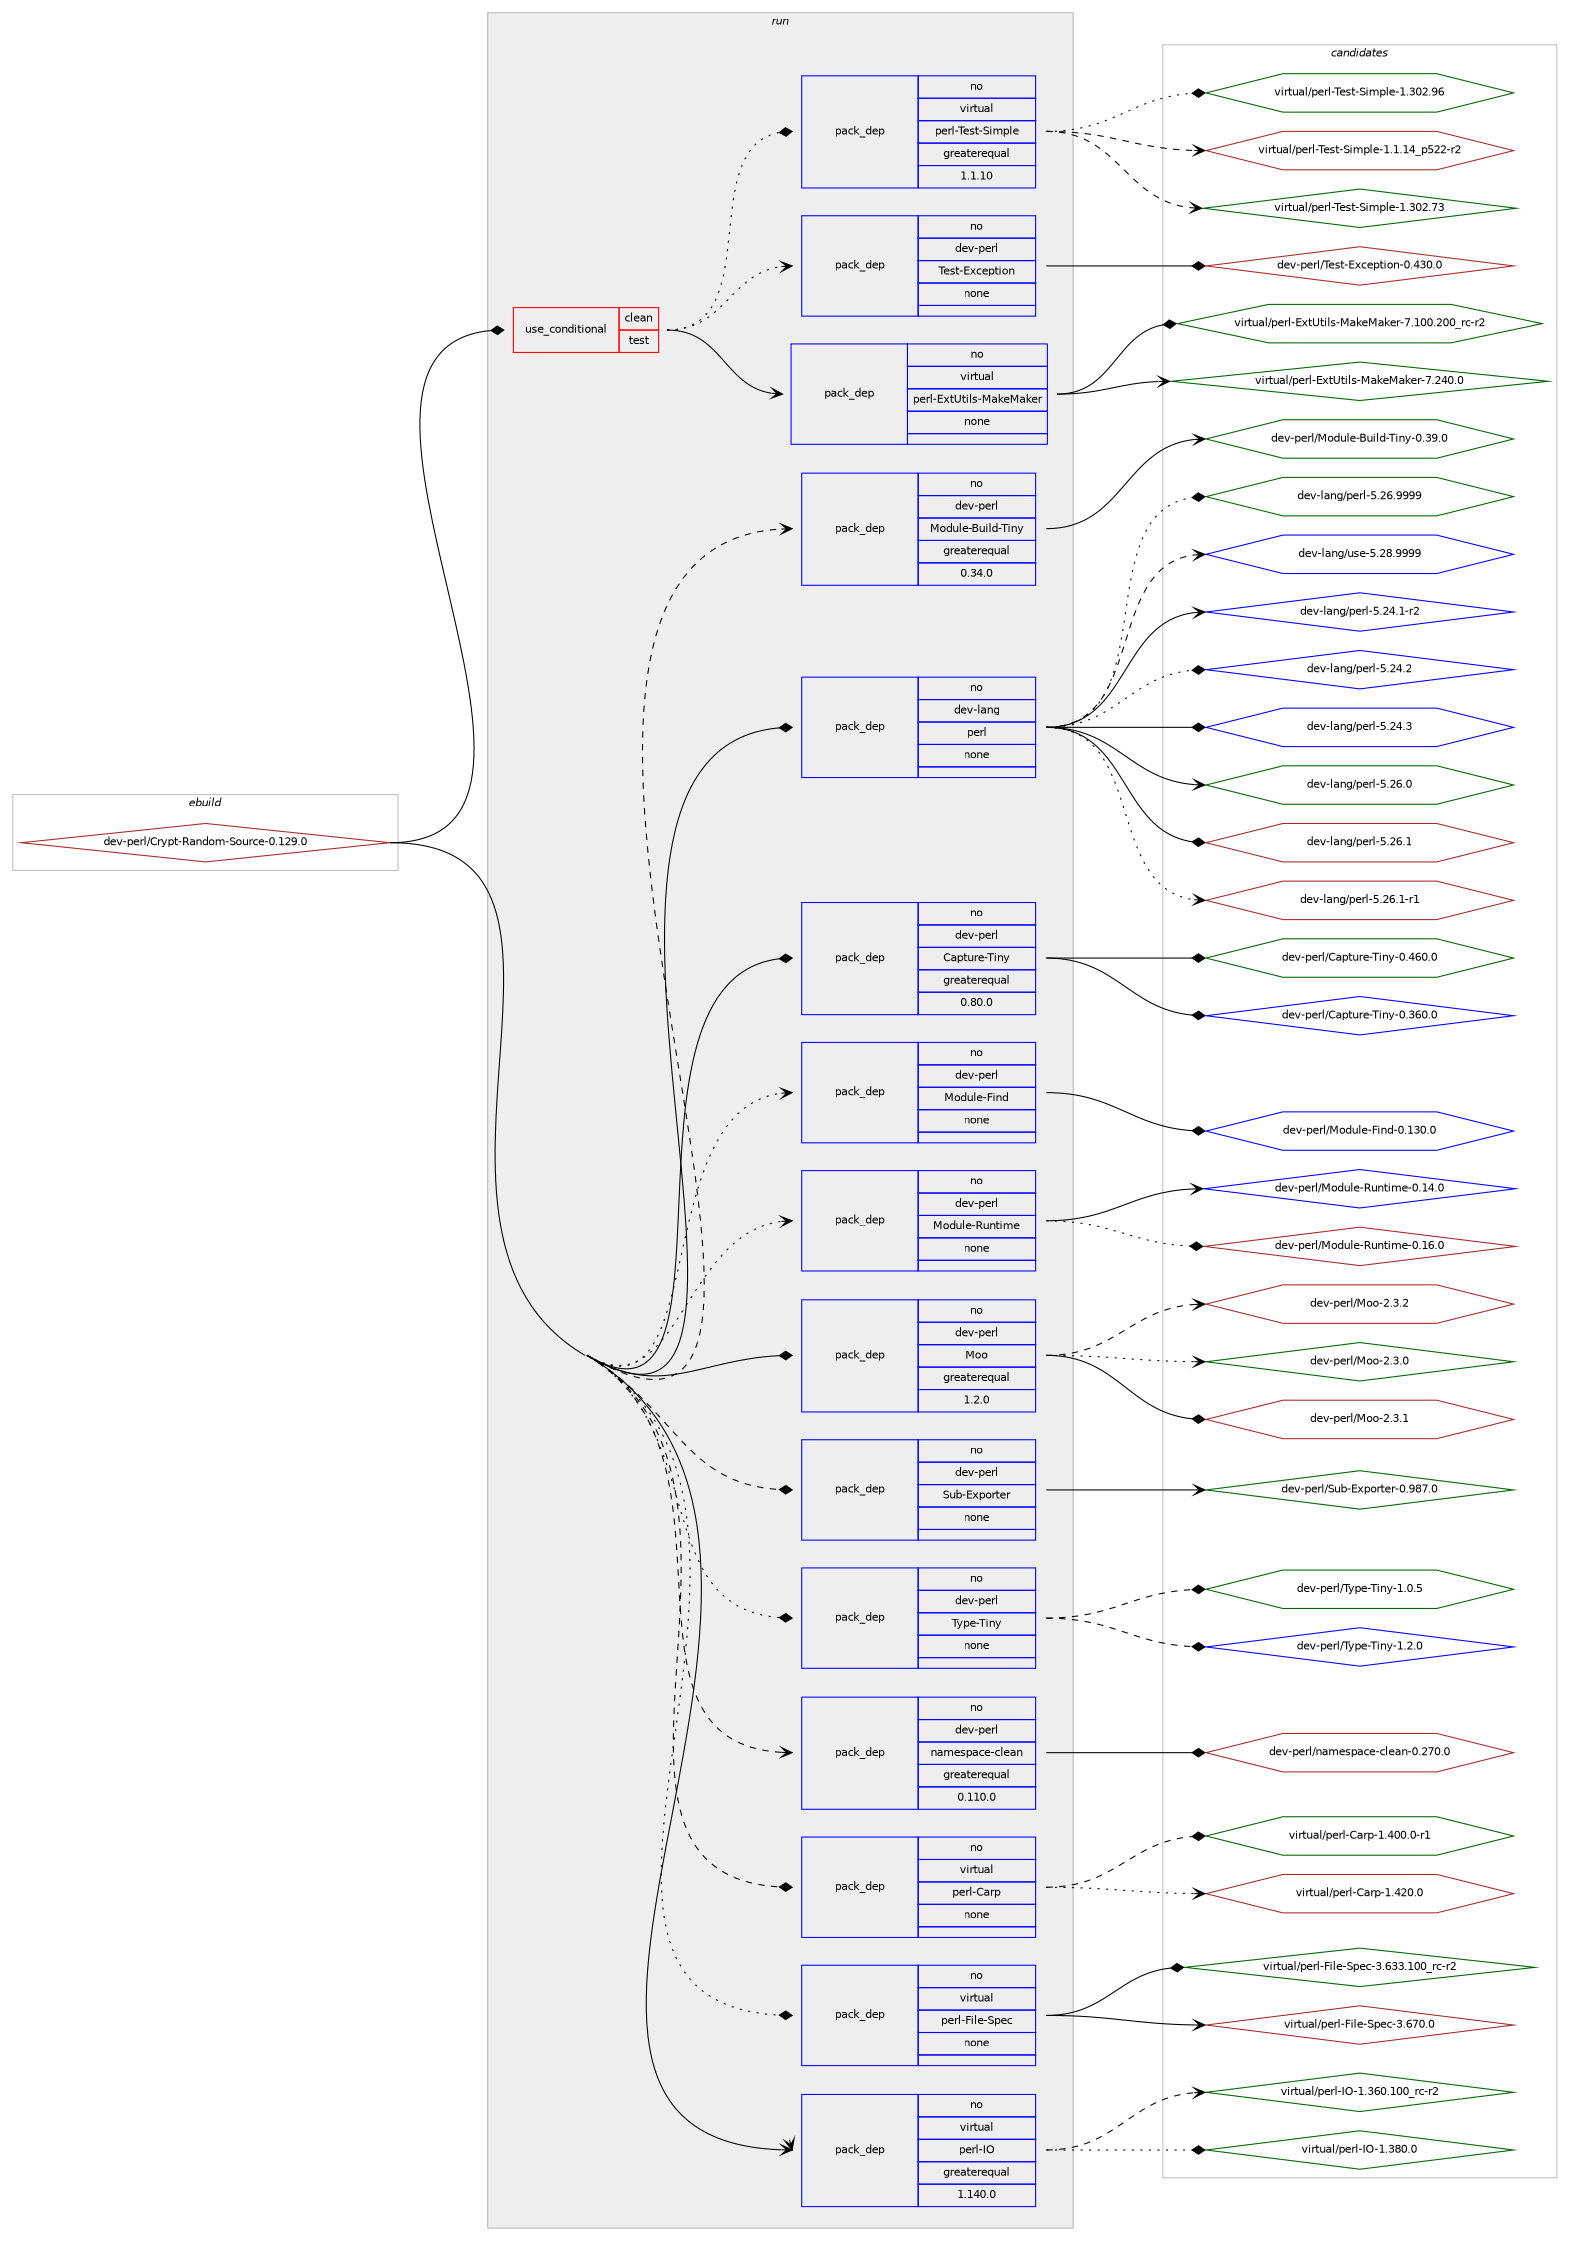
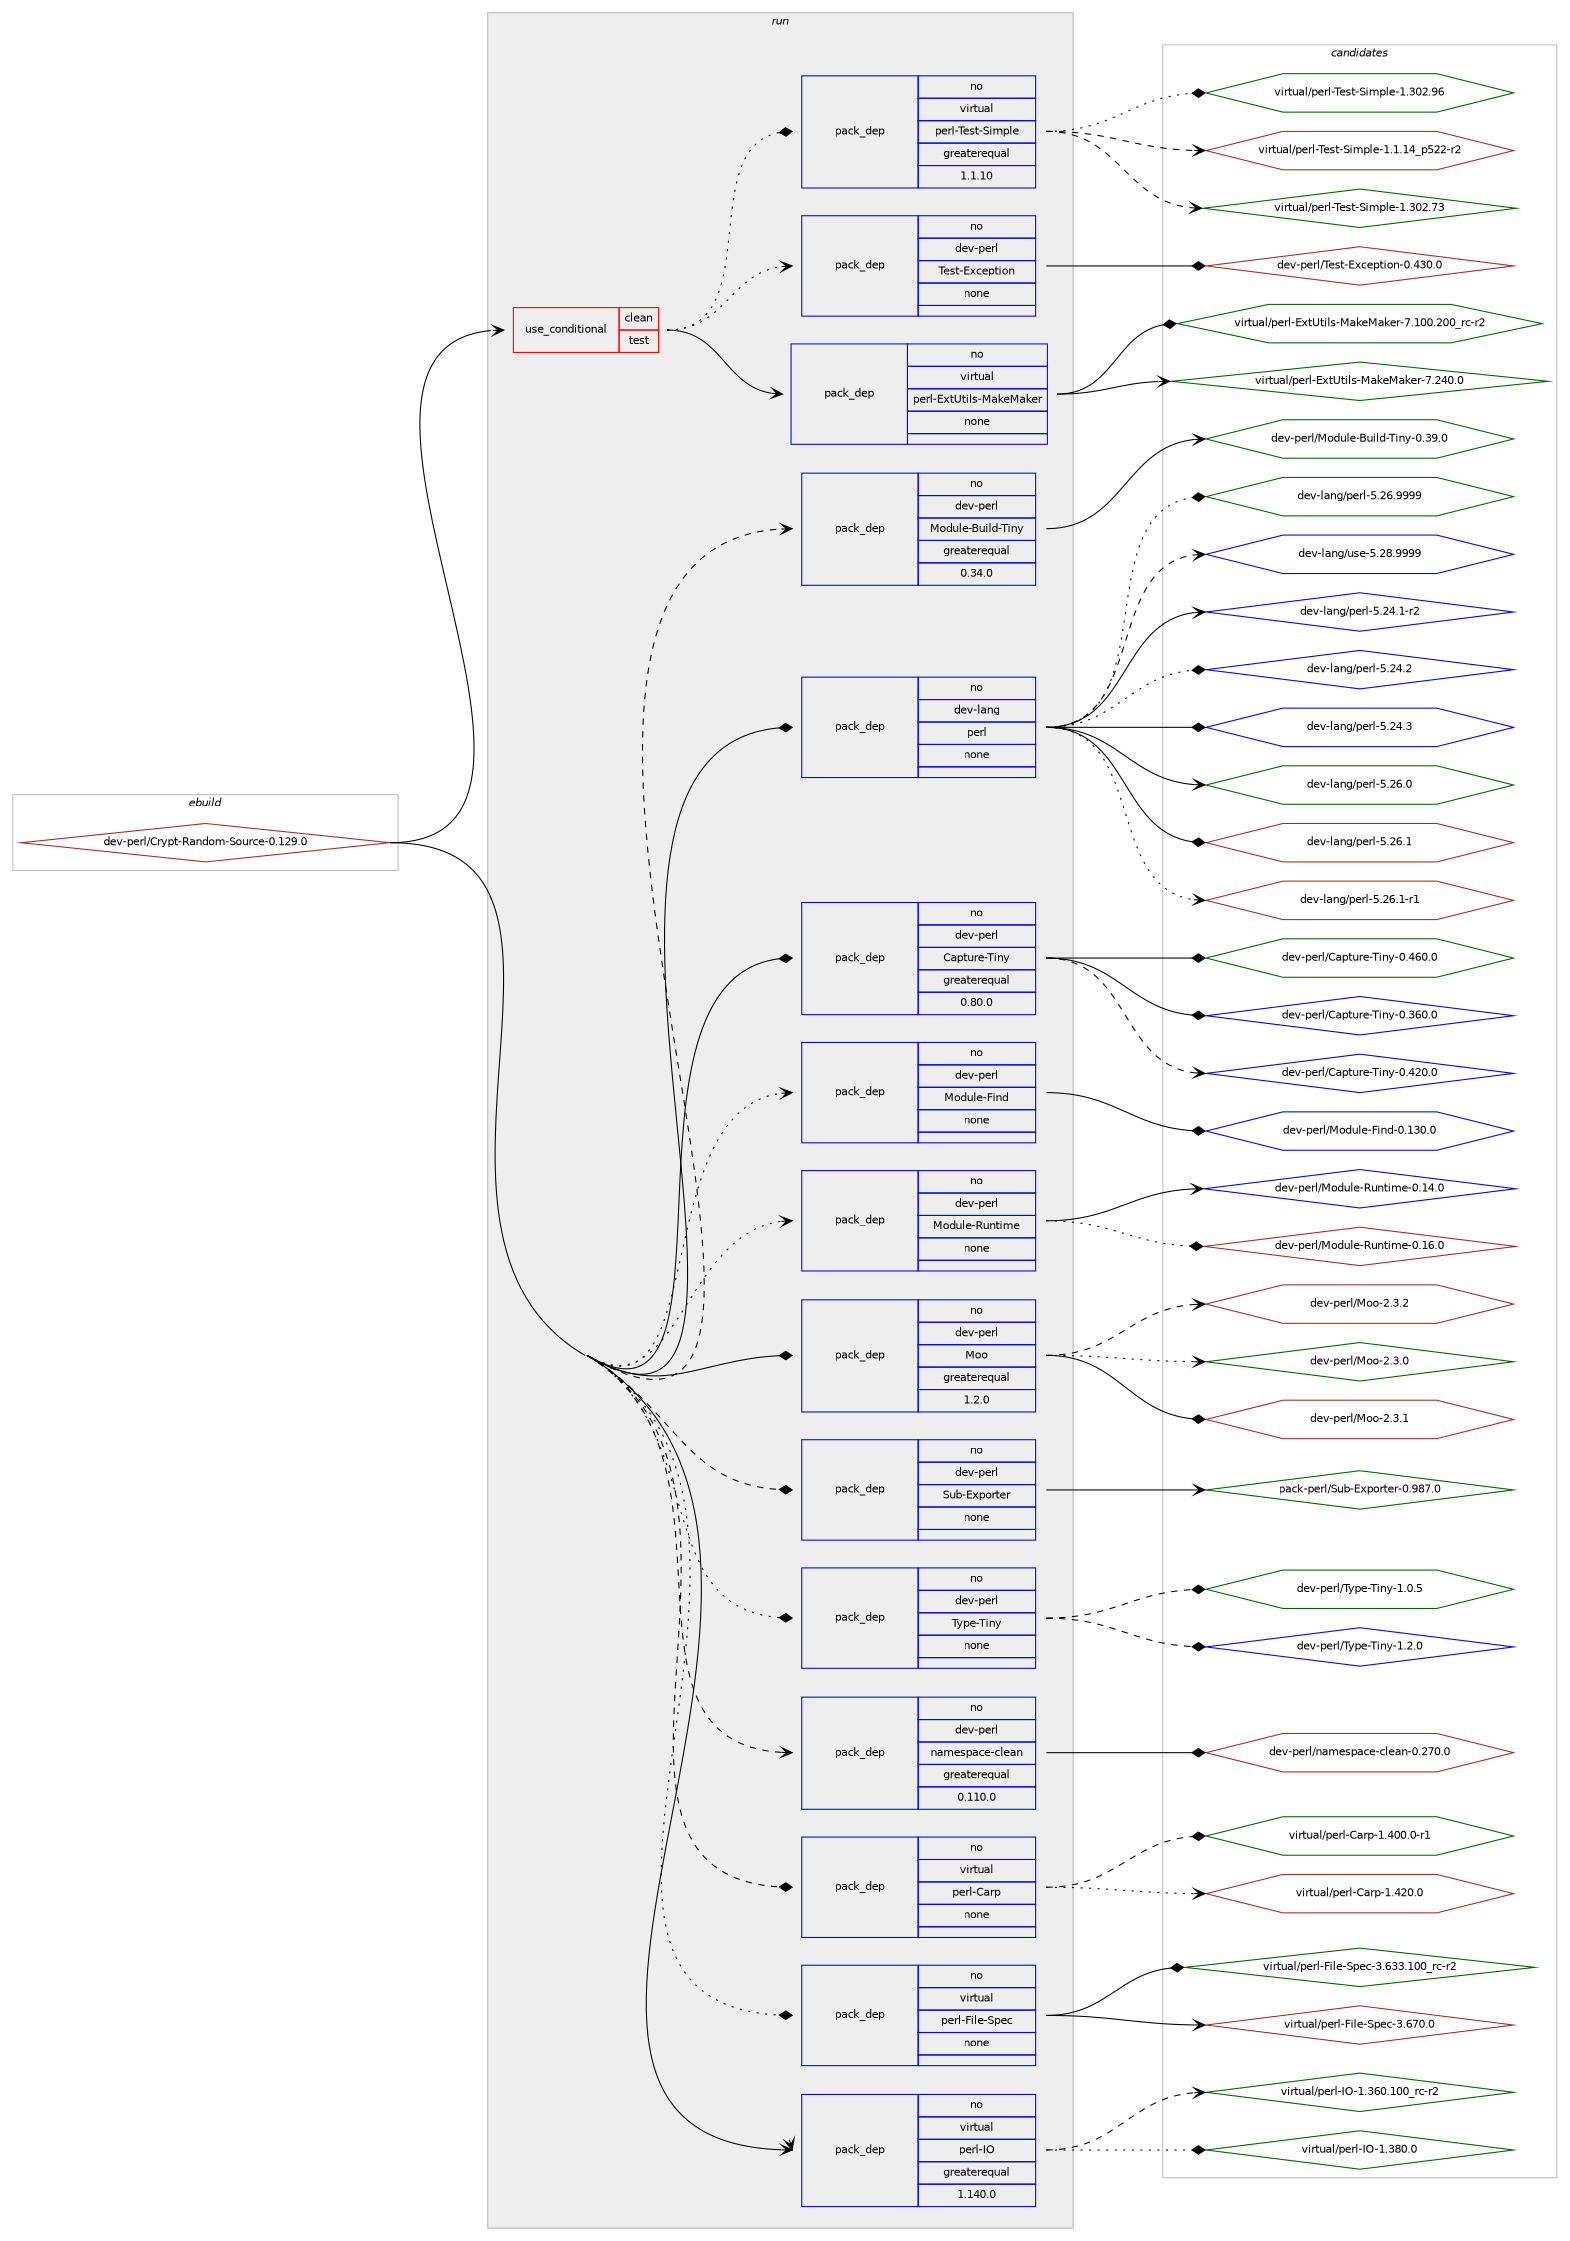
(448, 593) -> (448, 593)
none -> (1360, 1073)
(1360, 1490) -> (1360, 1490)
